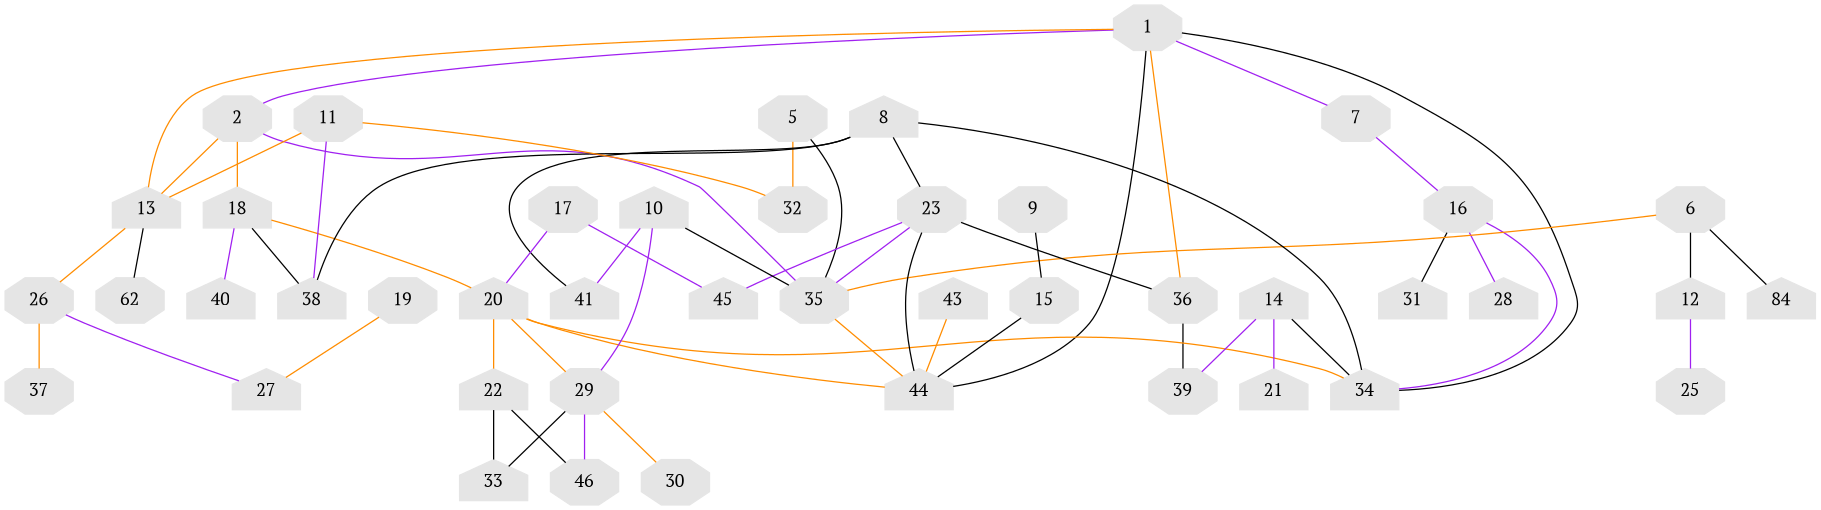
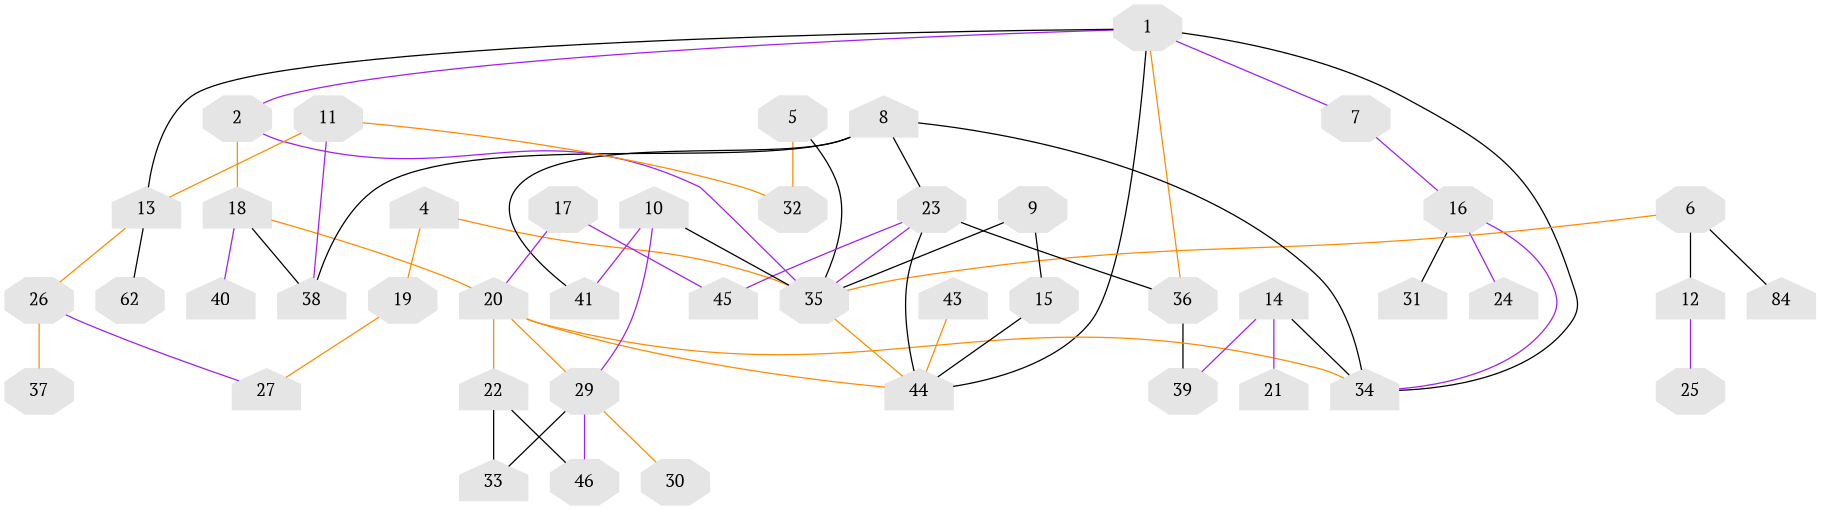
(598, 44) -> (598, 44)
(190, 166) -> none
none -> (424, 210)
none -> (924, 255)
(1504, 300) -> (1504, 300)
